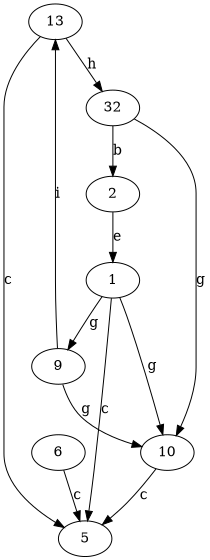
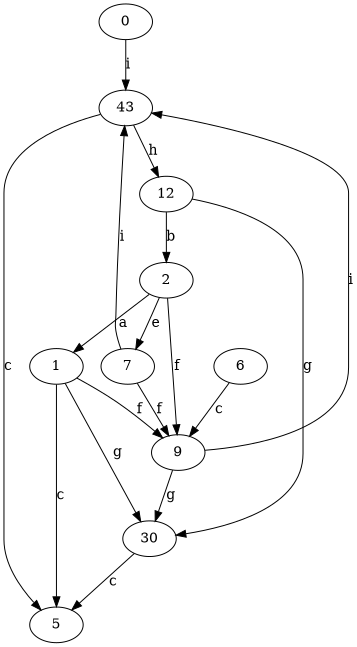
(55, 22) -> (126, 108)
none -> (126, 22)
(113, 108) -> (166, 194)
(117, 237) -> (123, 323)
(94, 323) -> (140, 409)
none -> (172, 361)
none -> (128, 366)
(167, 453) -> (150, 539)
(70, 491) -> (212, 406)
